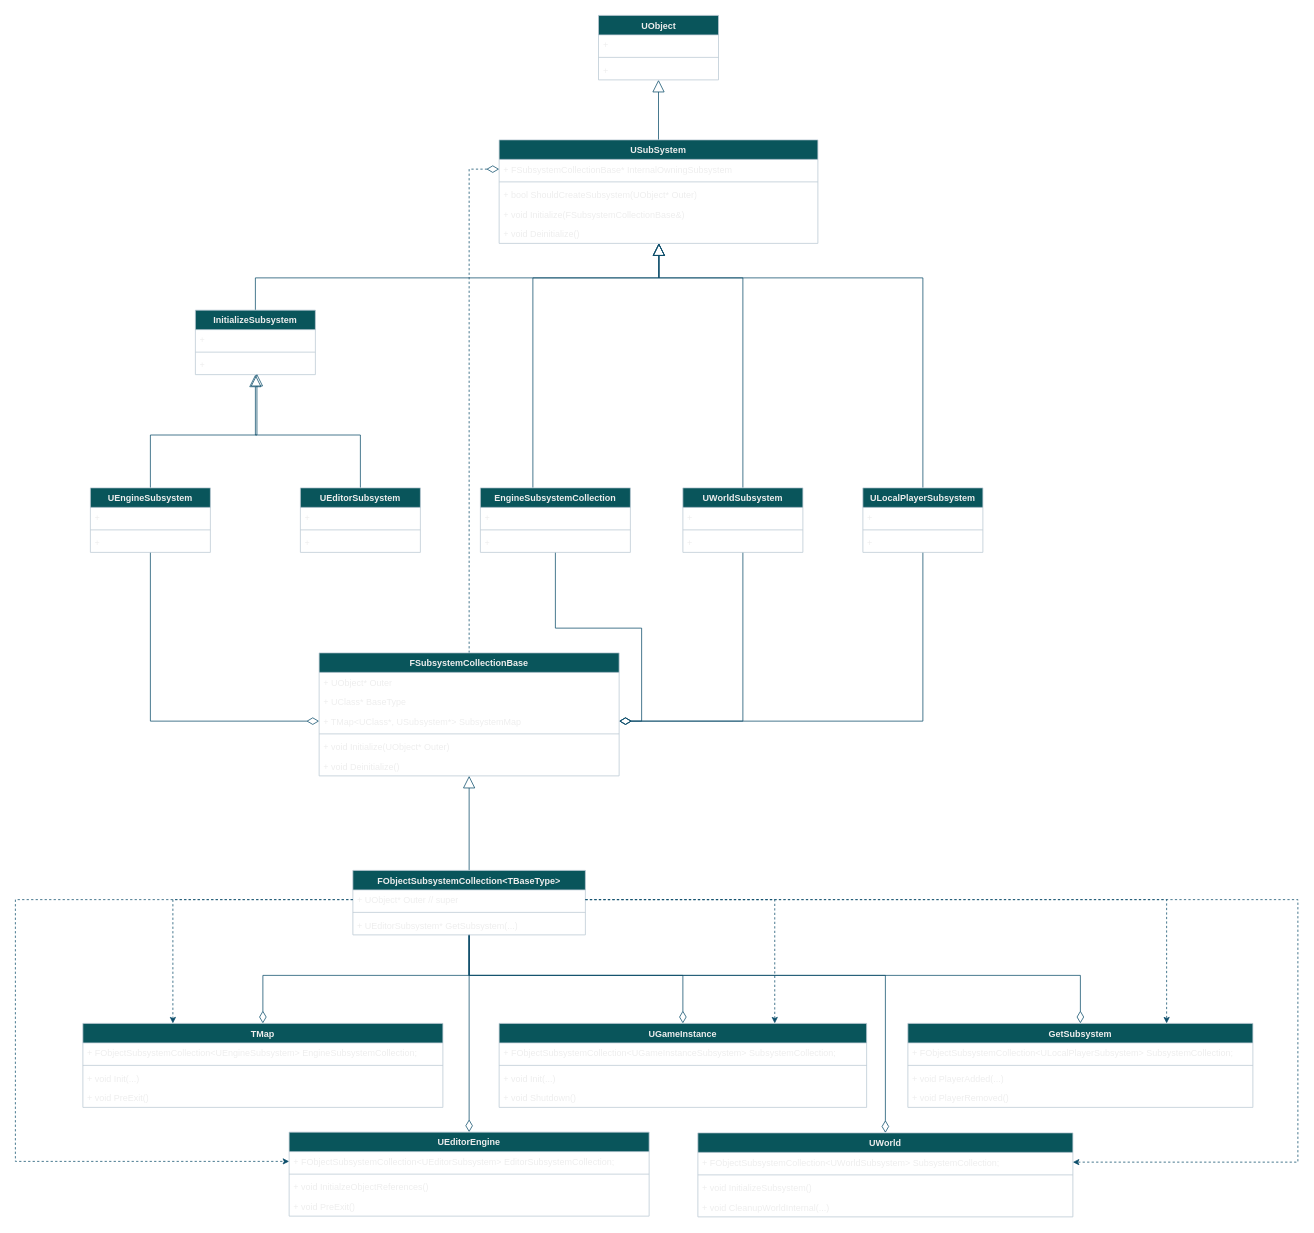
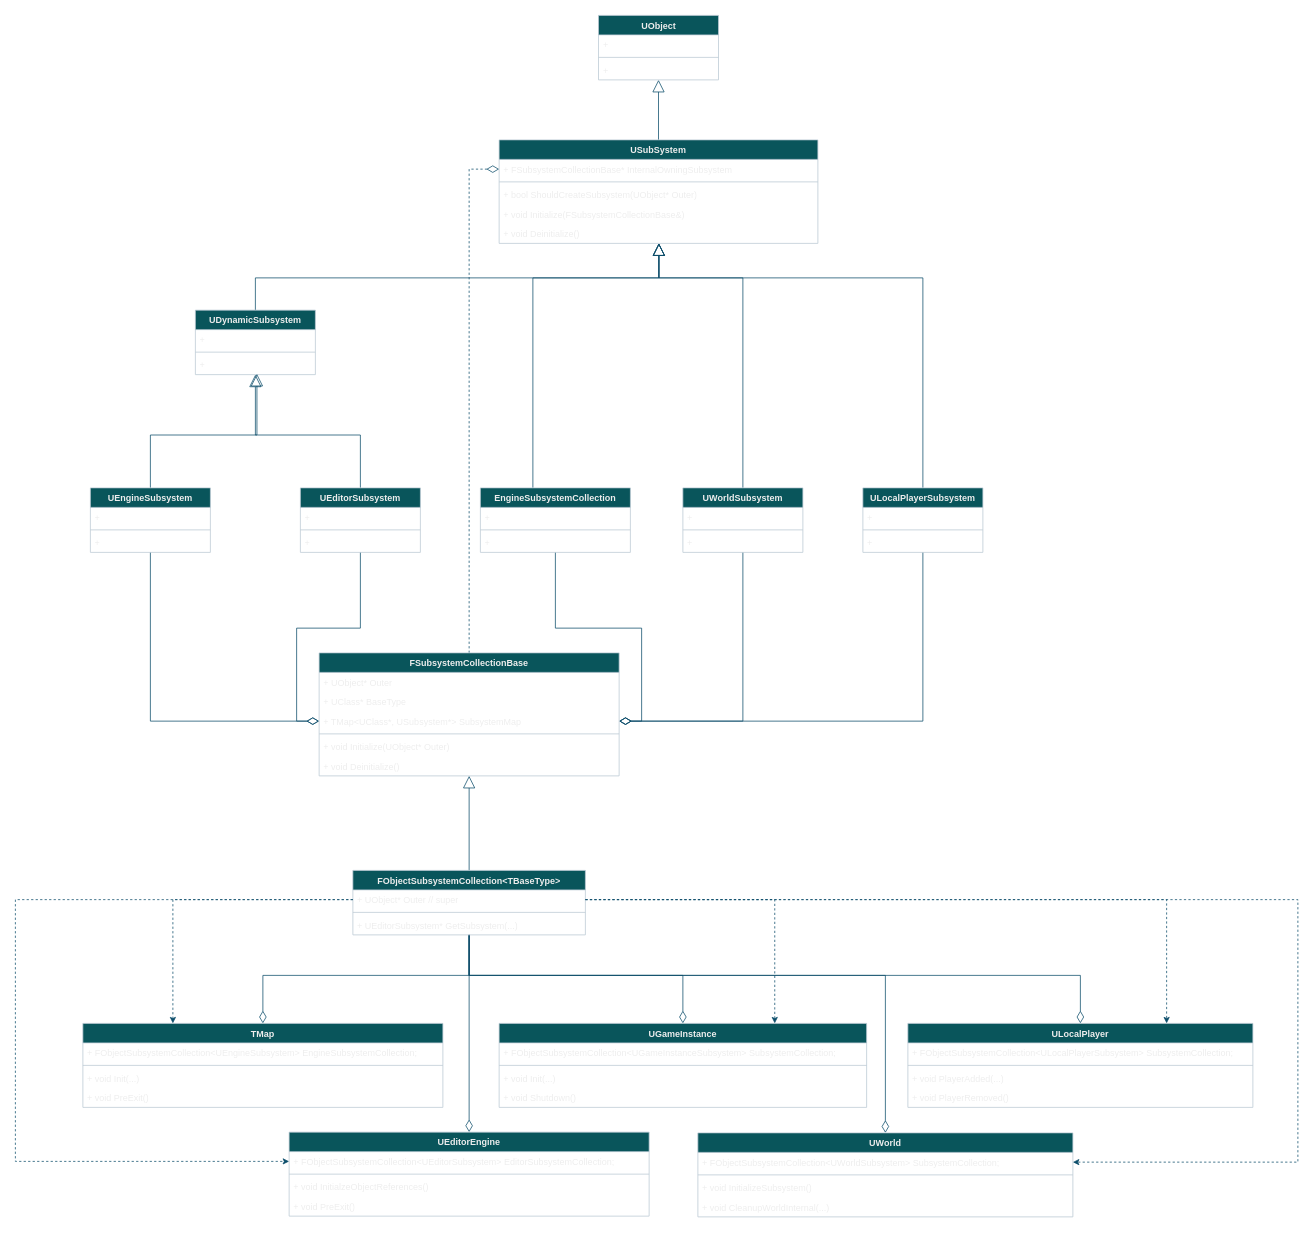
(255, 321) -> (255, 321)
none -> (320, 628)
(1080, 1034) -> (1080, 1034)
